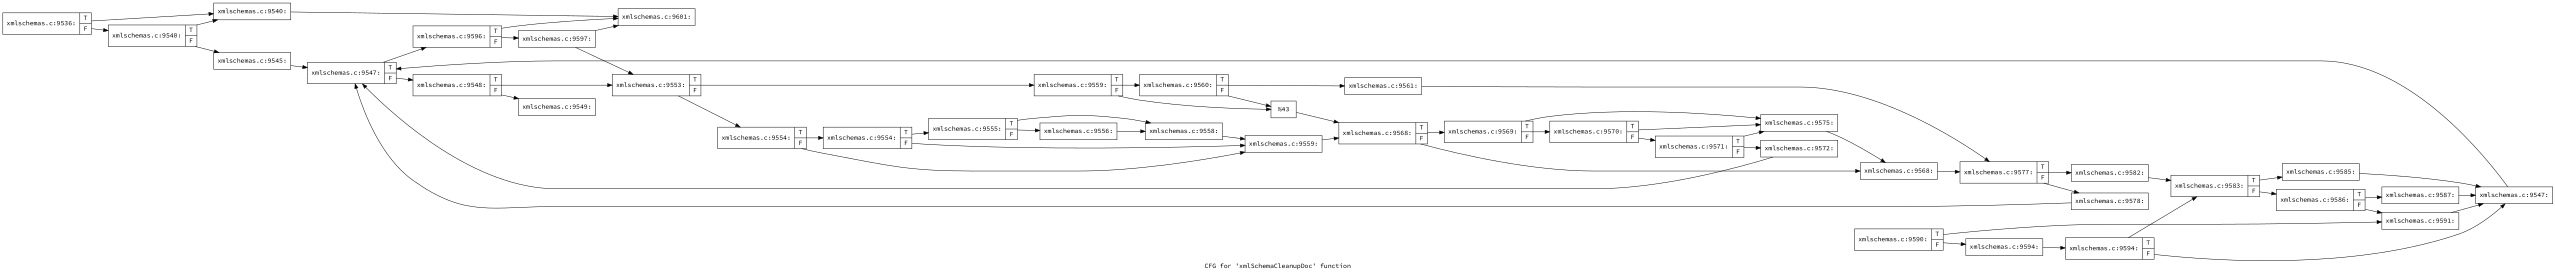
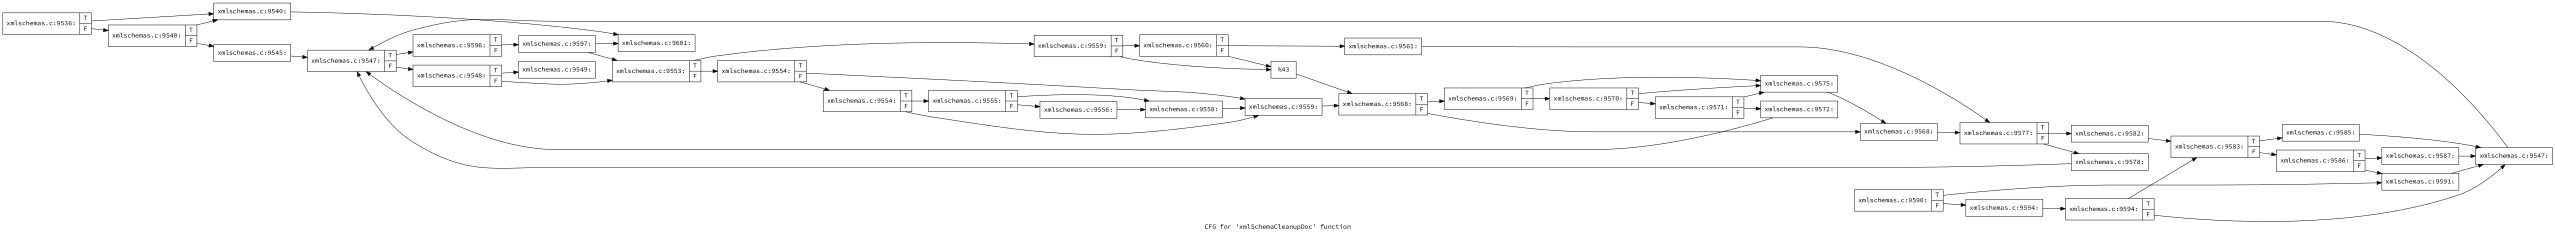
(557, 22) -> none
